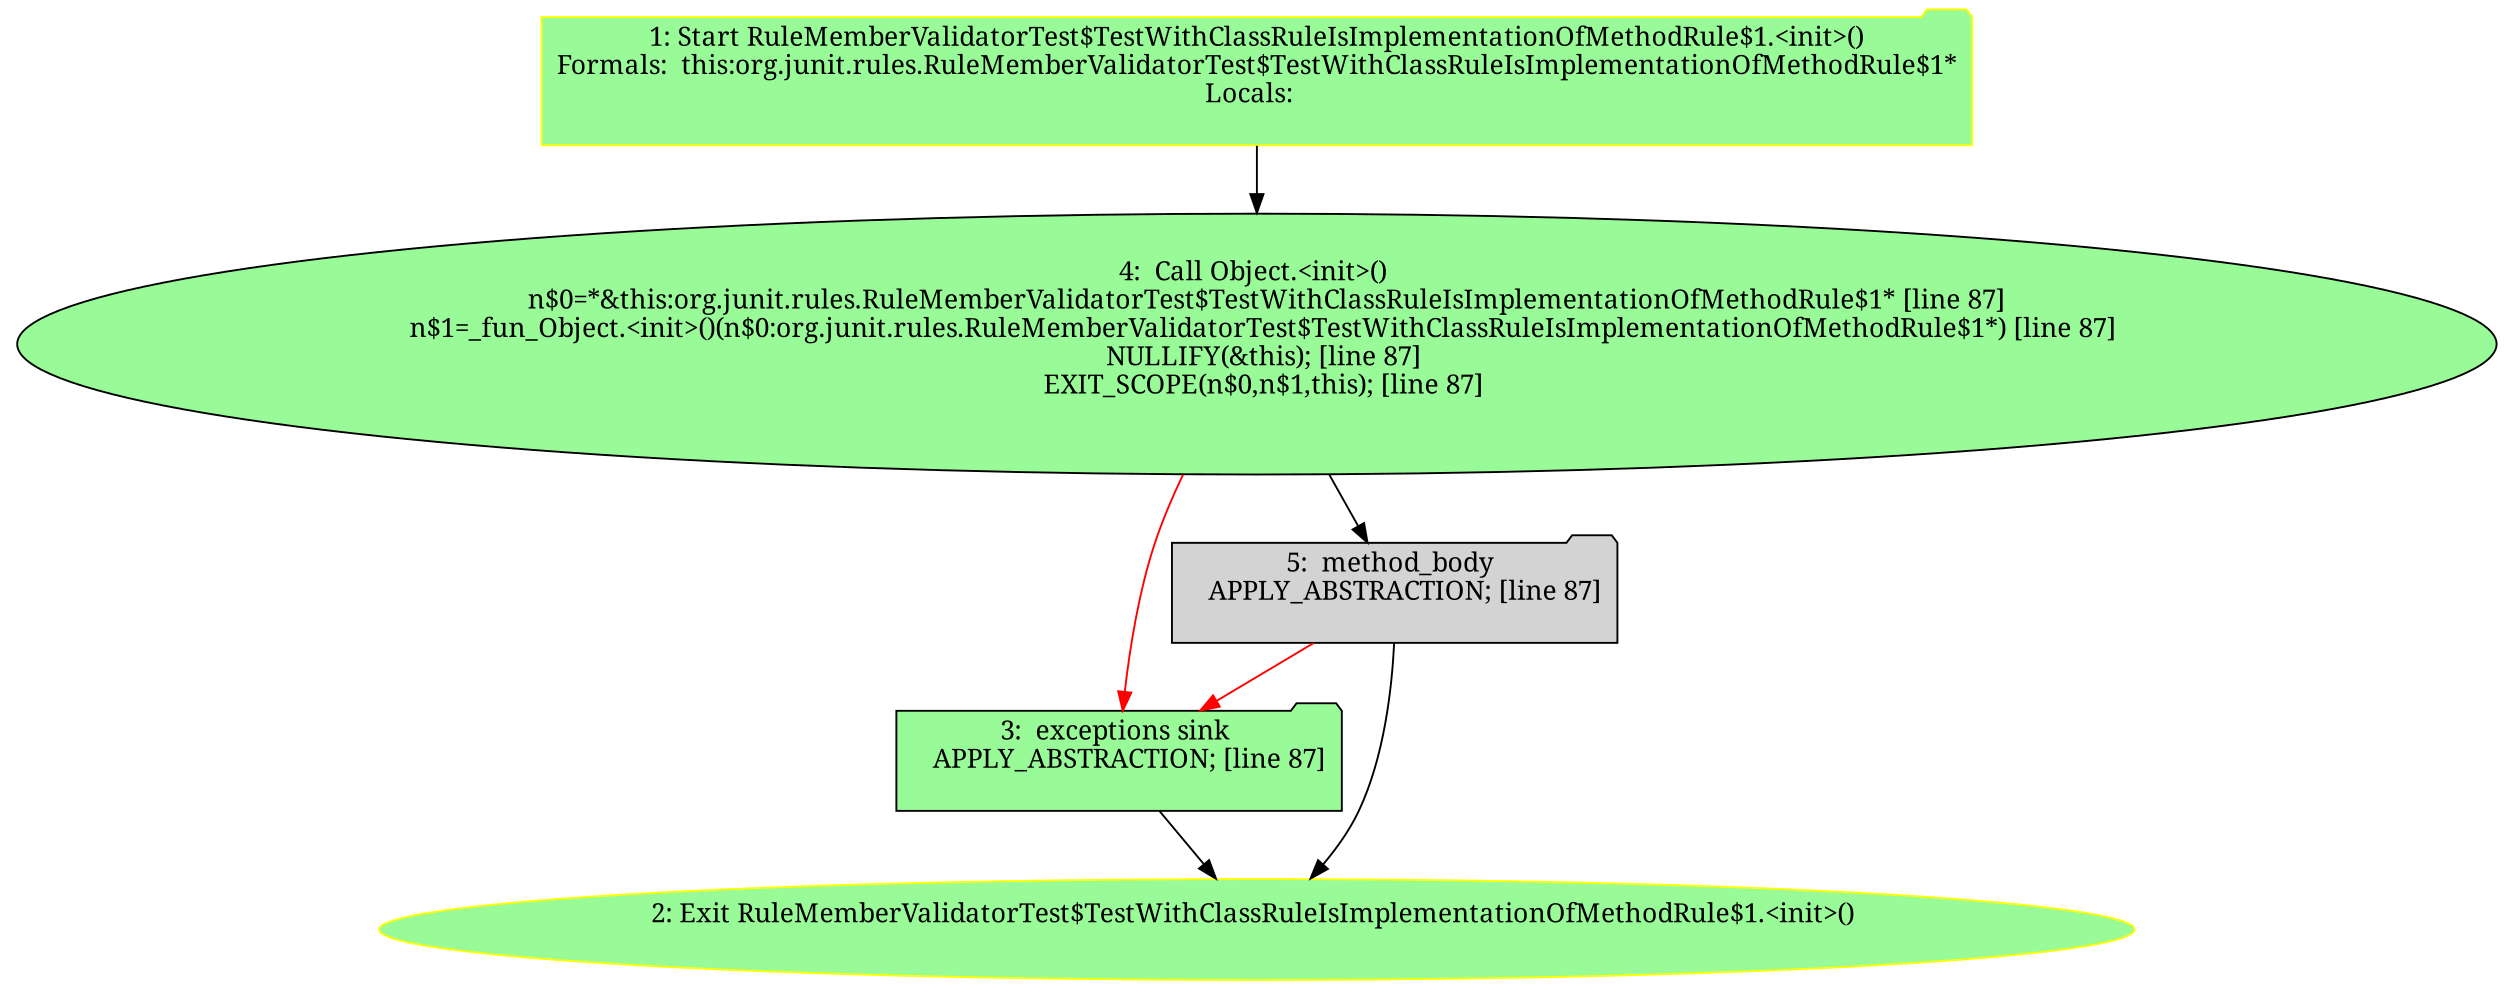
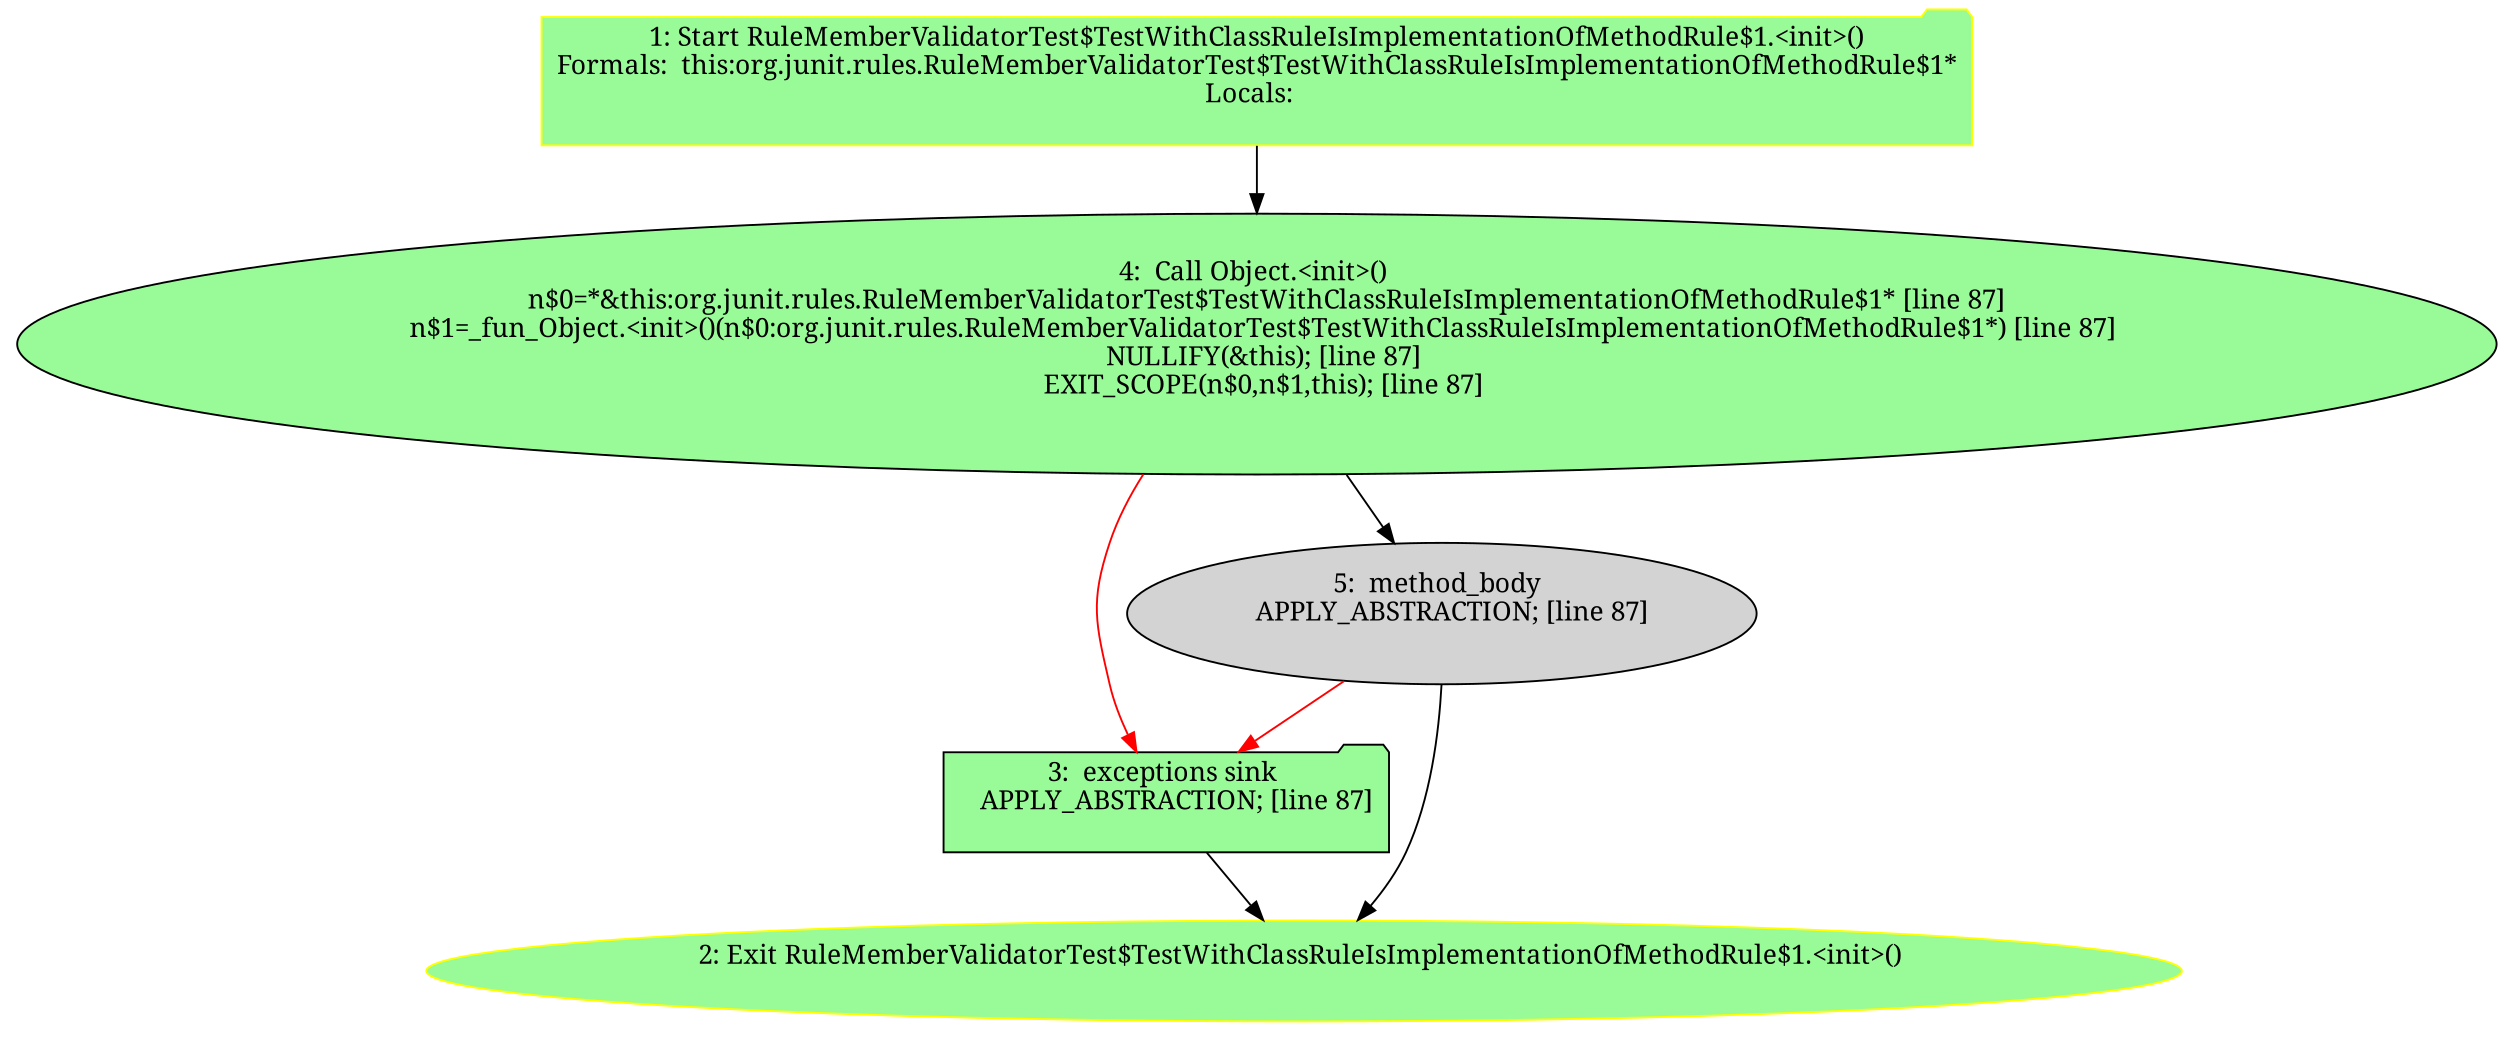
(1395, 593) -> (1442, 614)
